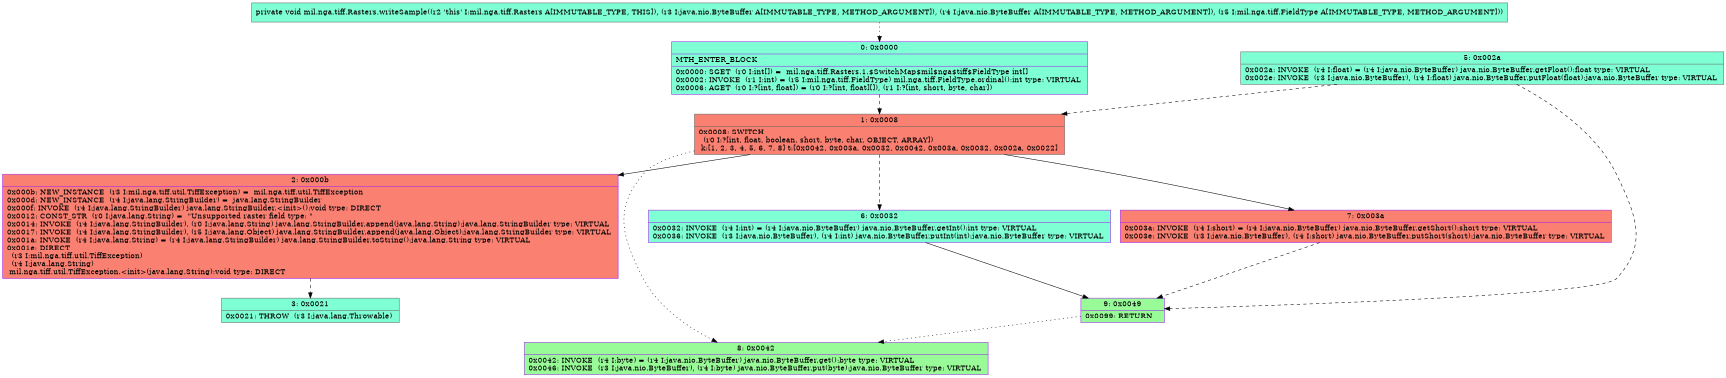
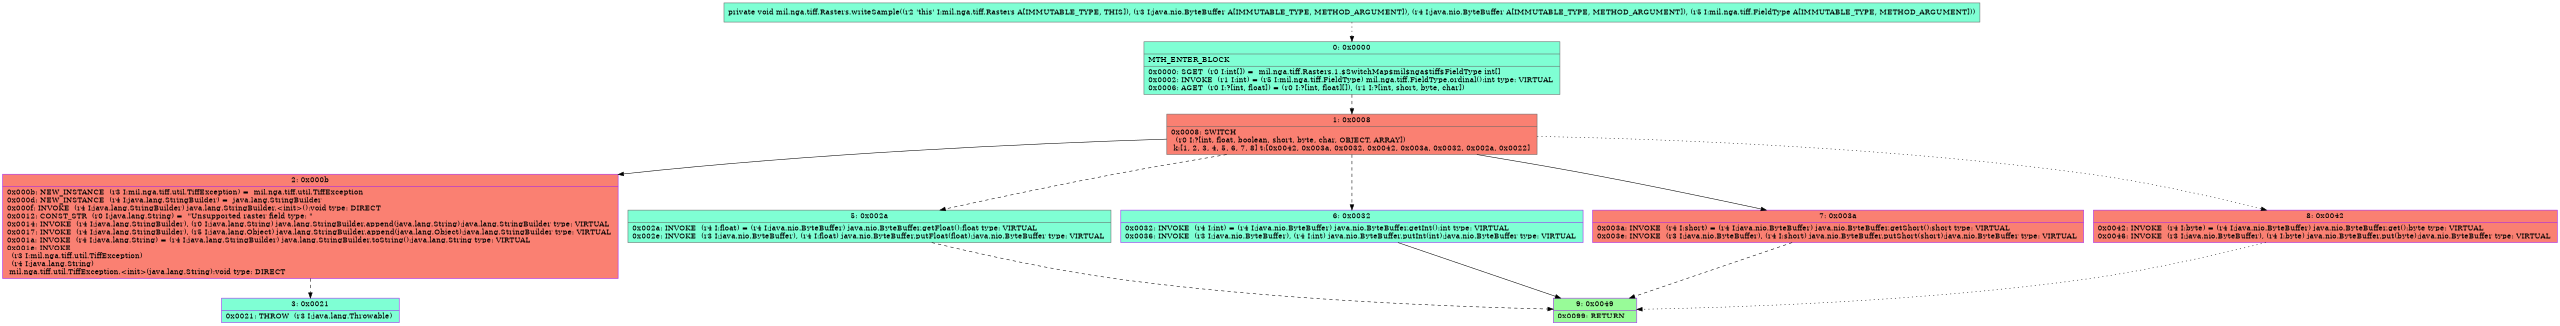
(880, 68) -> (1352, 68)
(1202, 99) -> (1086, 180)
(41, 248) -> (41, 248)
(310, 310) -> (310, 310)
(982, 329) -> (1956, 293)
(756, 359) -> (2325, 226)
